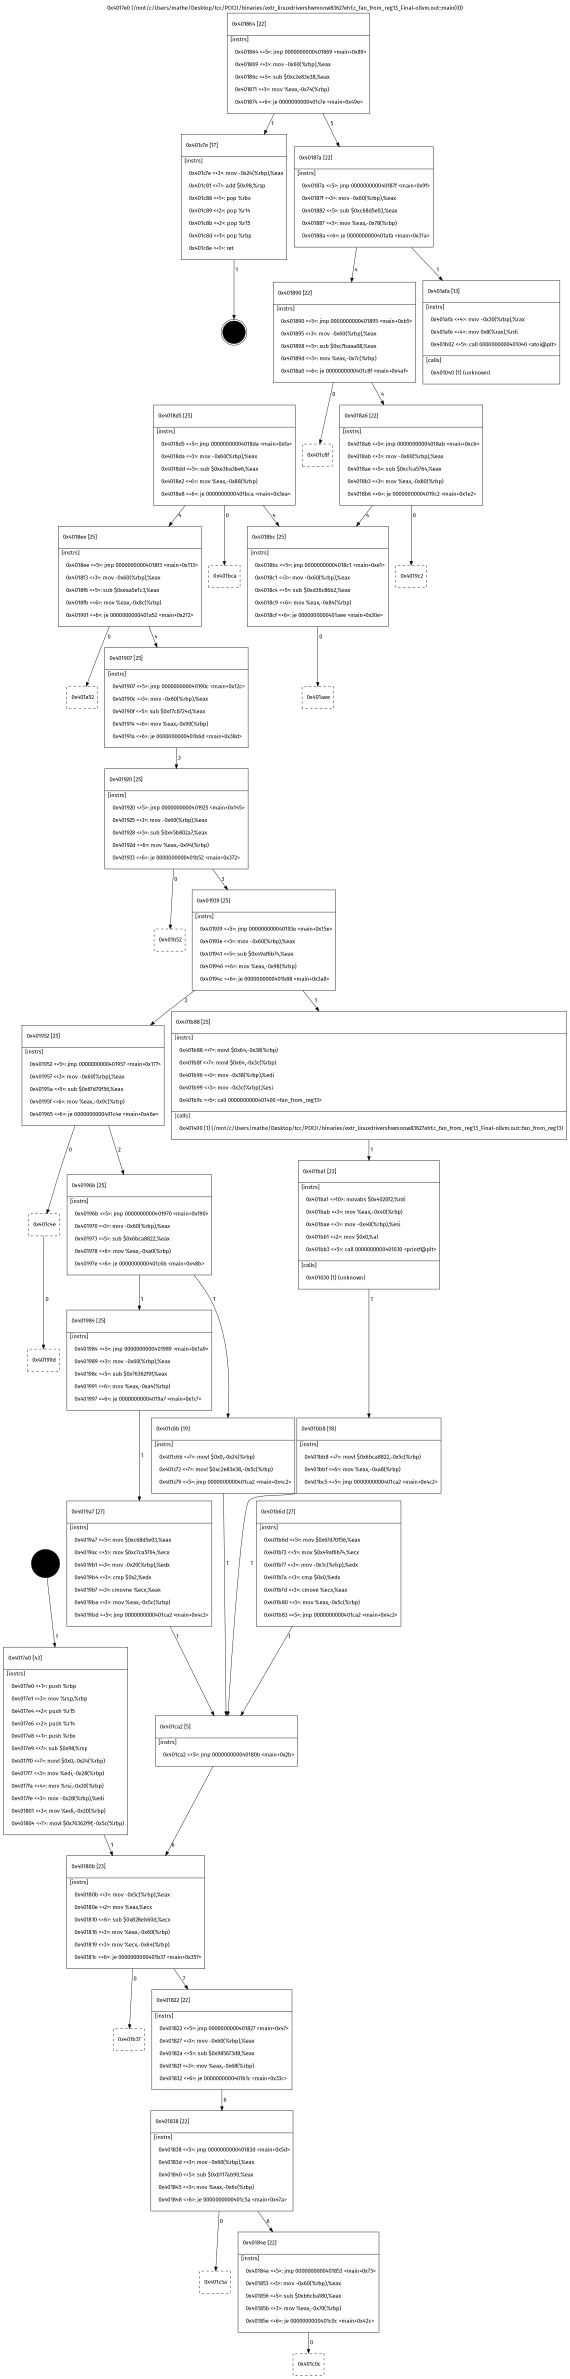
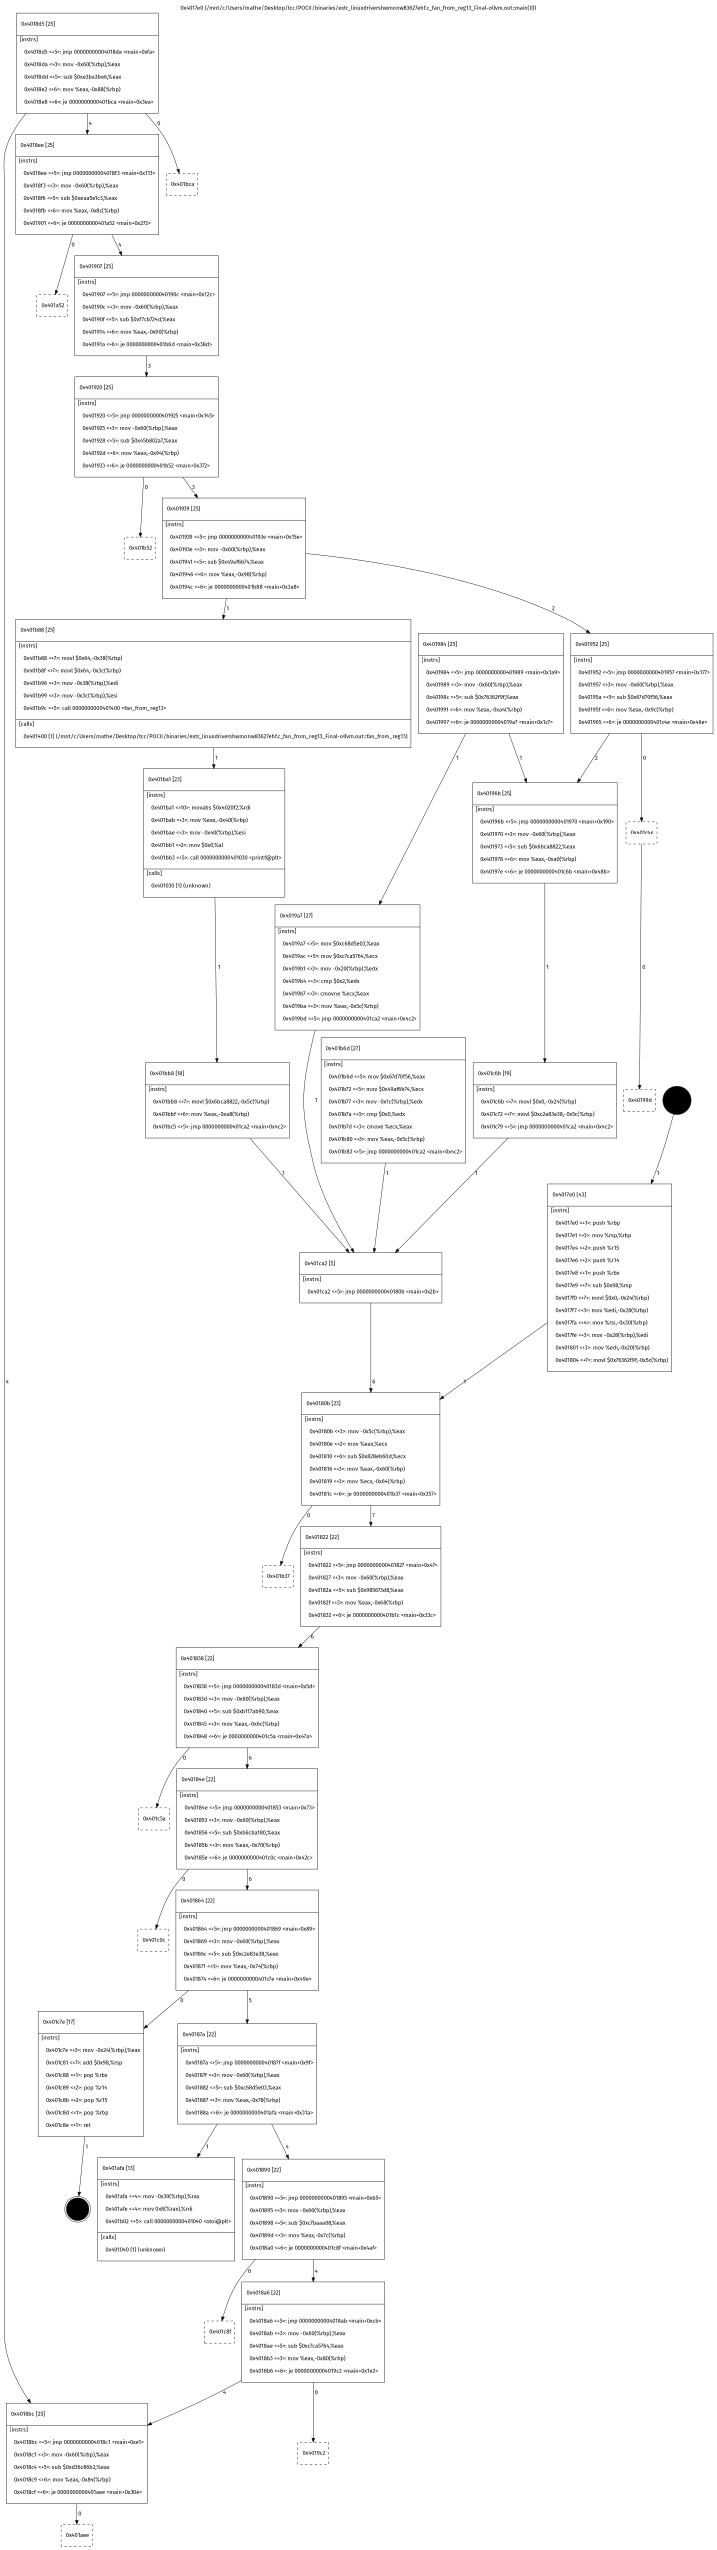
(272, 124) -> (181, 2001)
(139, 1290) -> (517, 756)
none -> (247, 1878)
